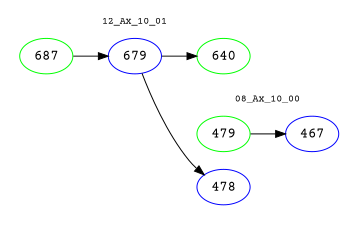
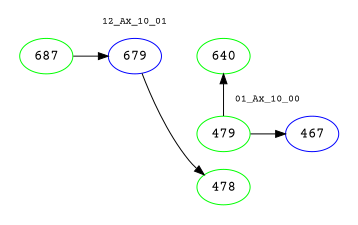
(174, 56) -> (224, 100)
(268, 99) -> (268, 99)
(224, 187) -> (224, 187)
